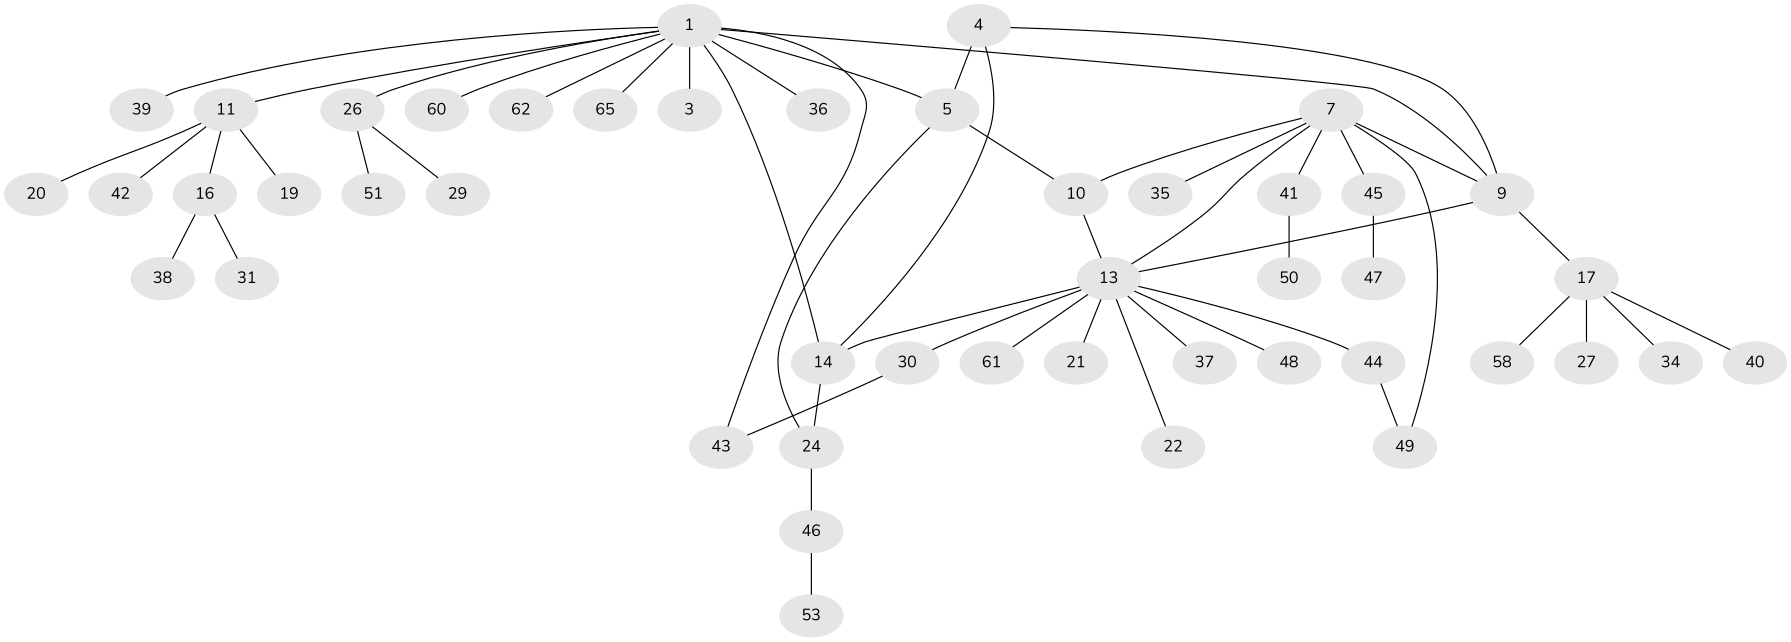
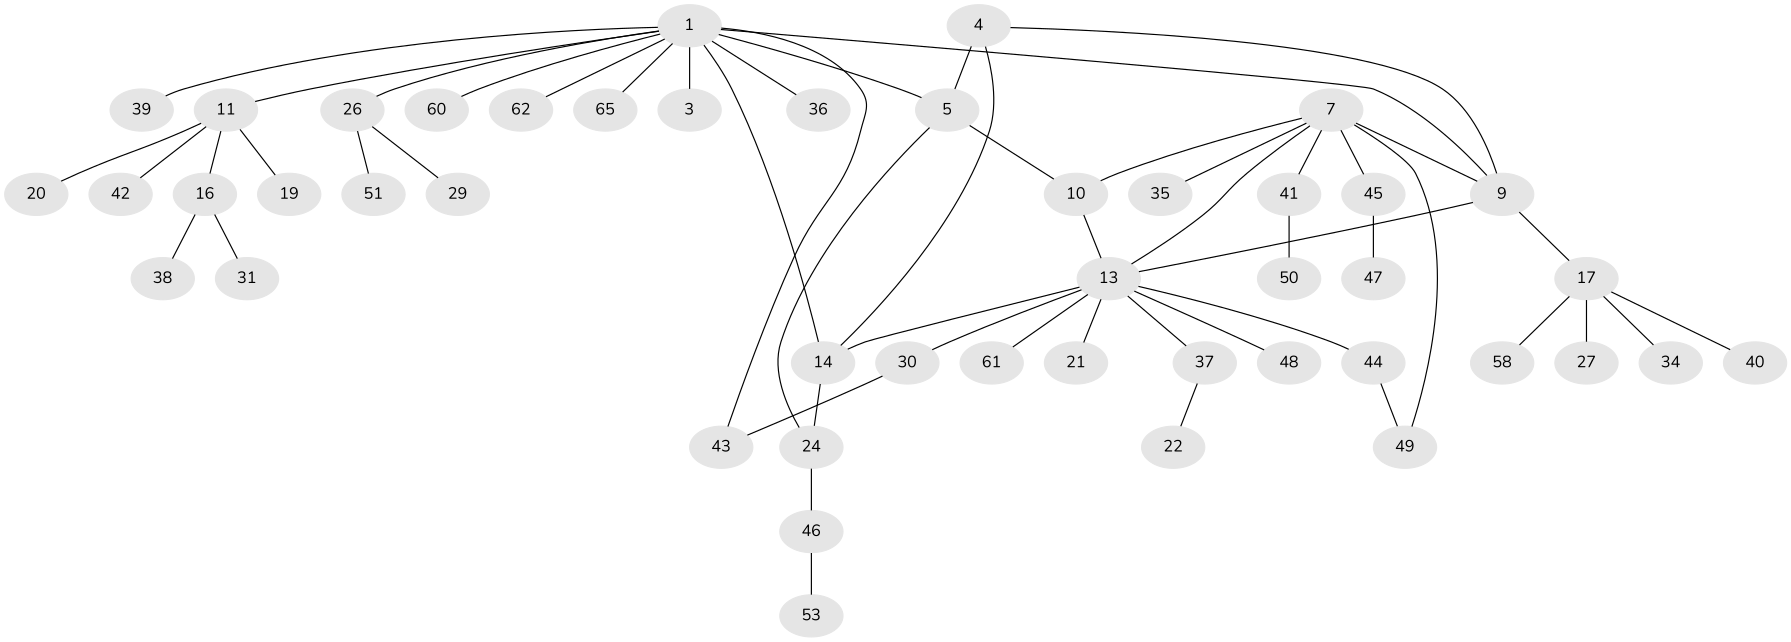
(1141, 363) -> (1189, 405)
